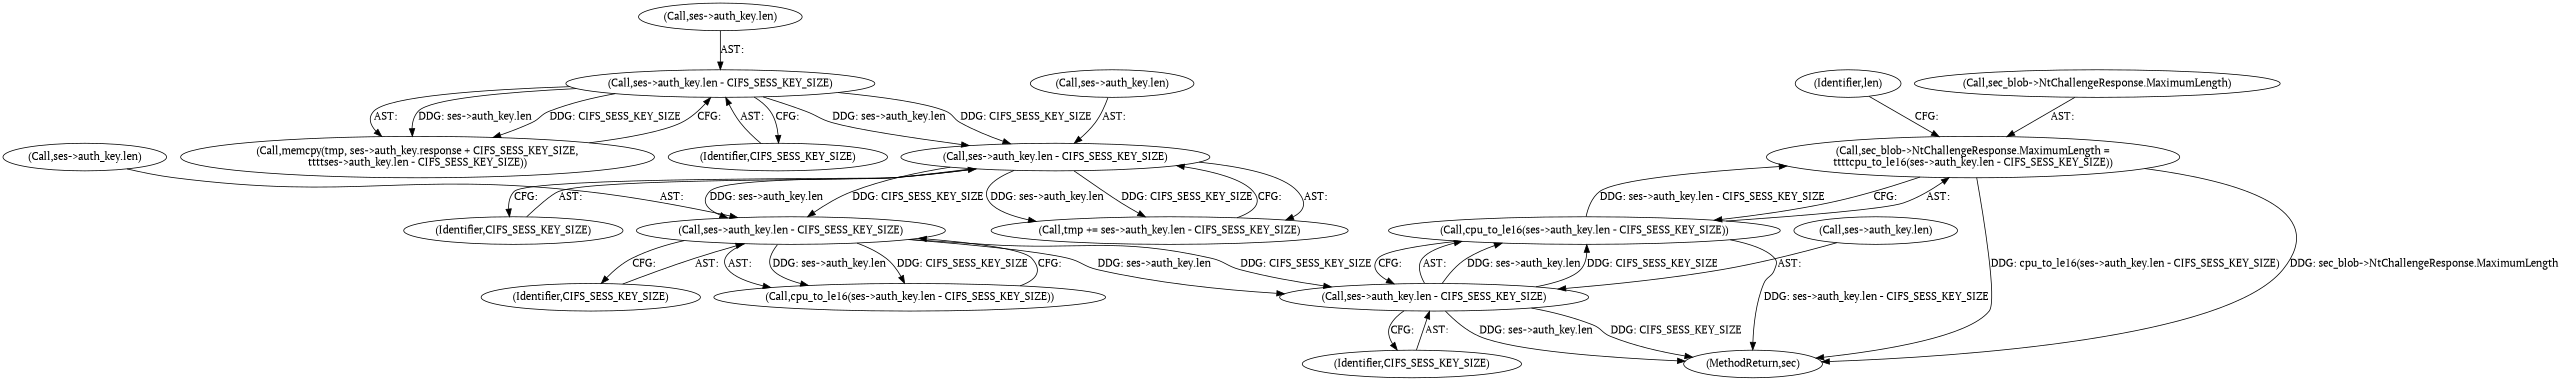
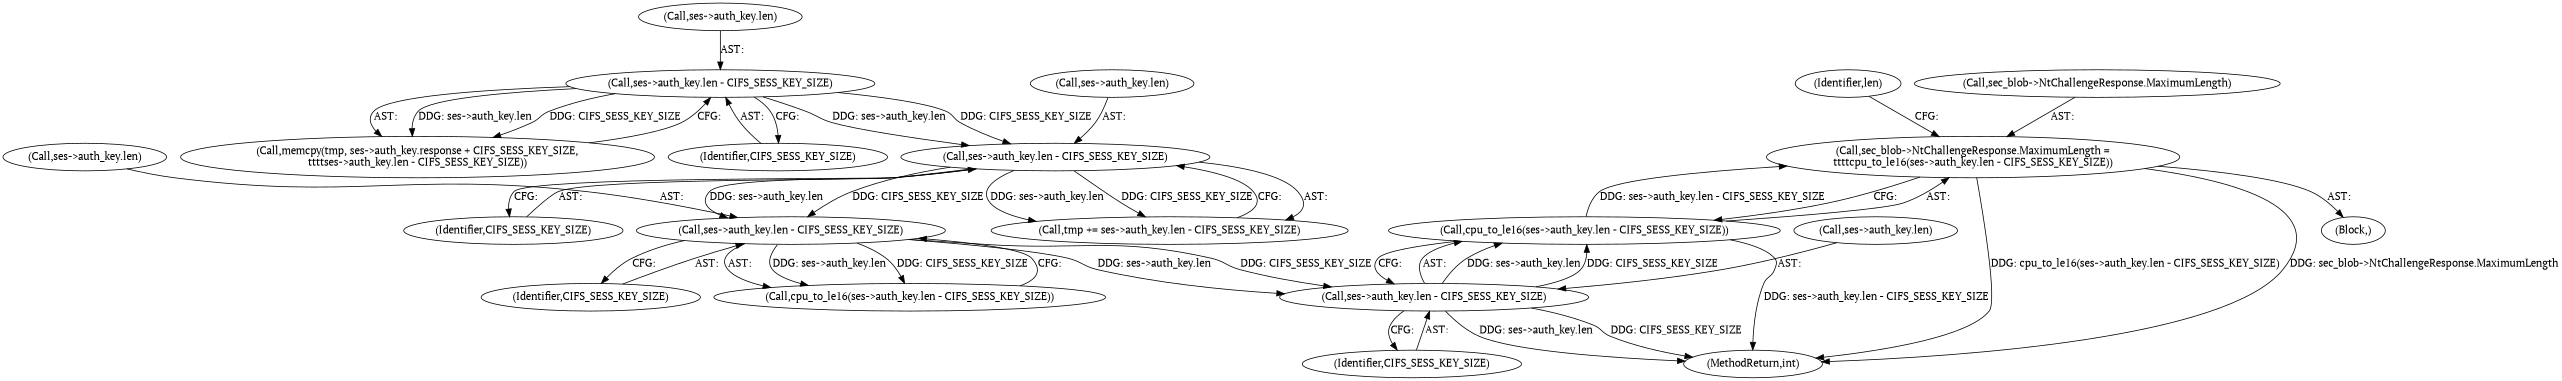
none -> (2353, 231)
(1753, 364) -> (1753, 364)
